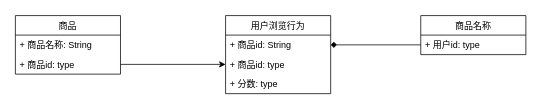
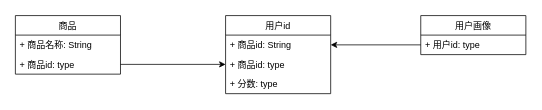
(278, 26) -> (278, 26)
(473, 26) -> (473, 26)
(337, 45) -> (337, 45)
